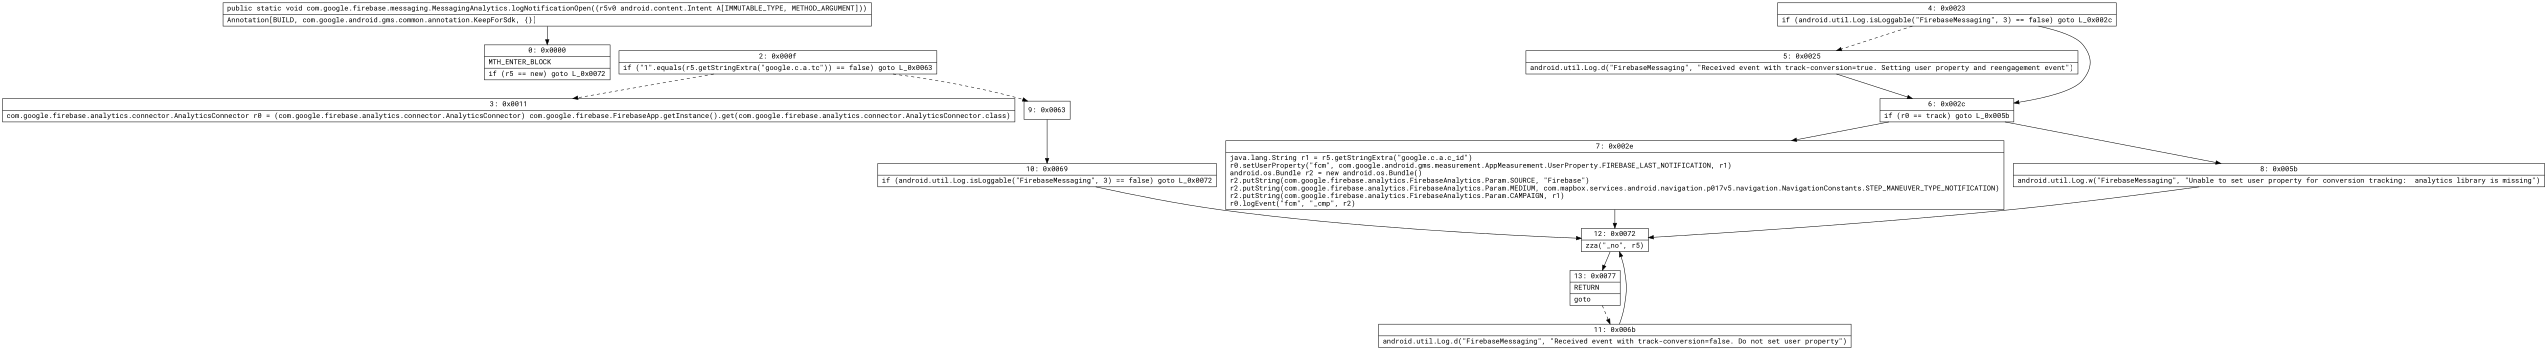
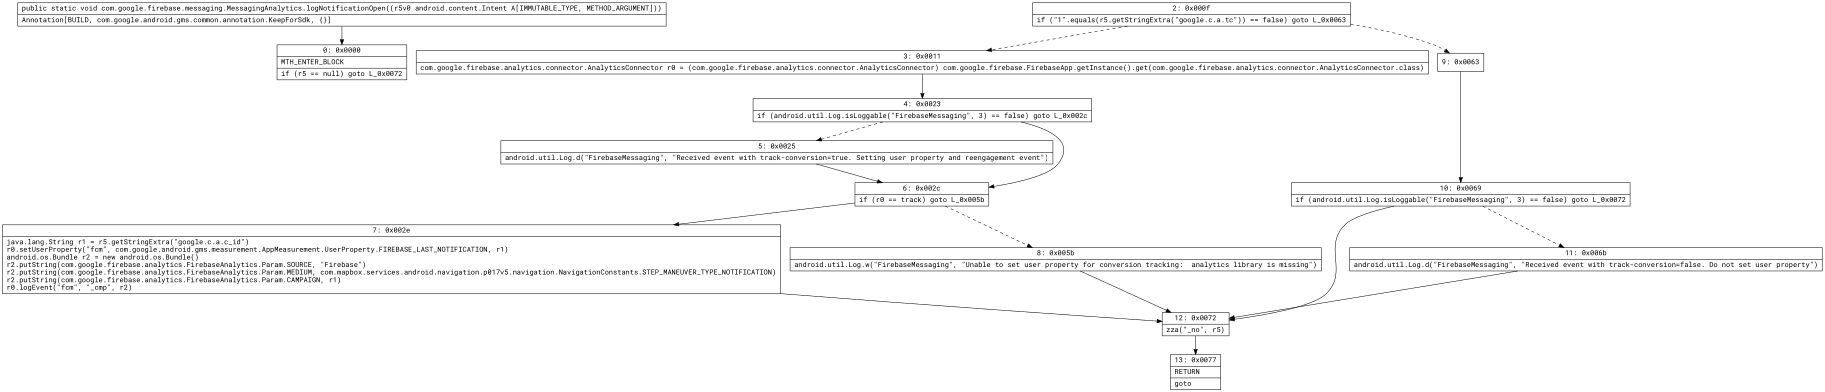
(547, 74) -> (342, 74)
none -> (922, 84)
(2110, 142) -> (987, 226)
(1605, 312) -> (1521, 226)
